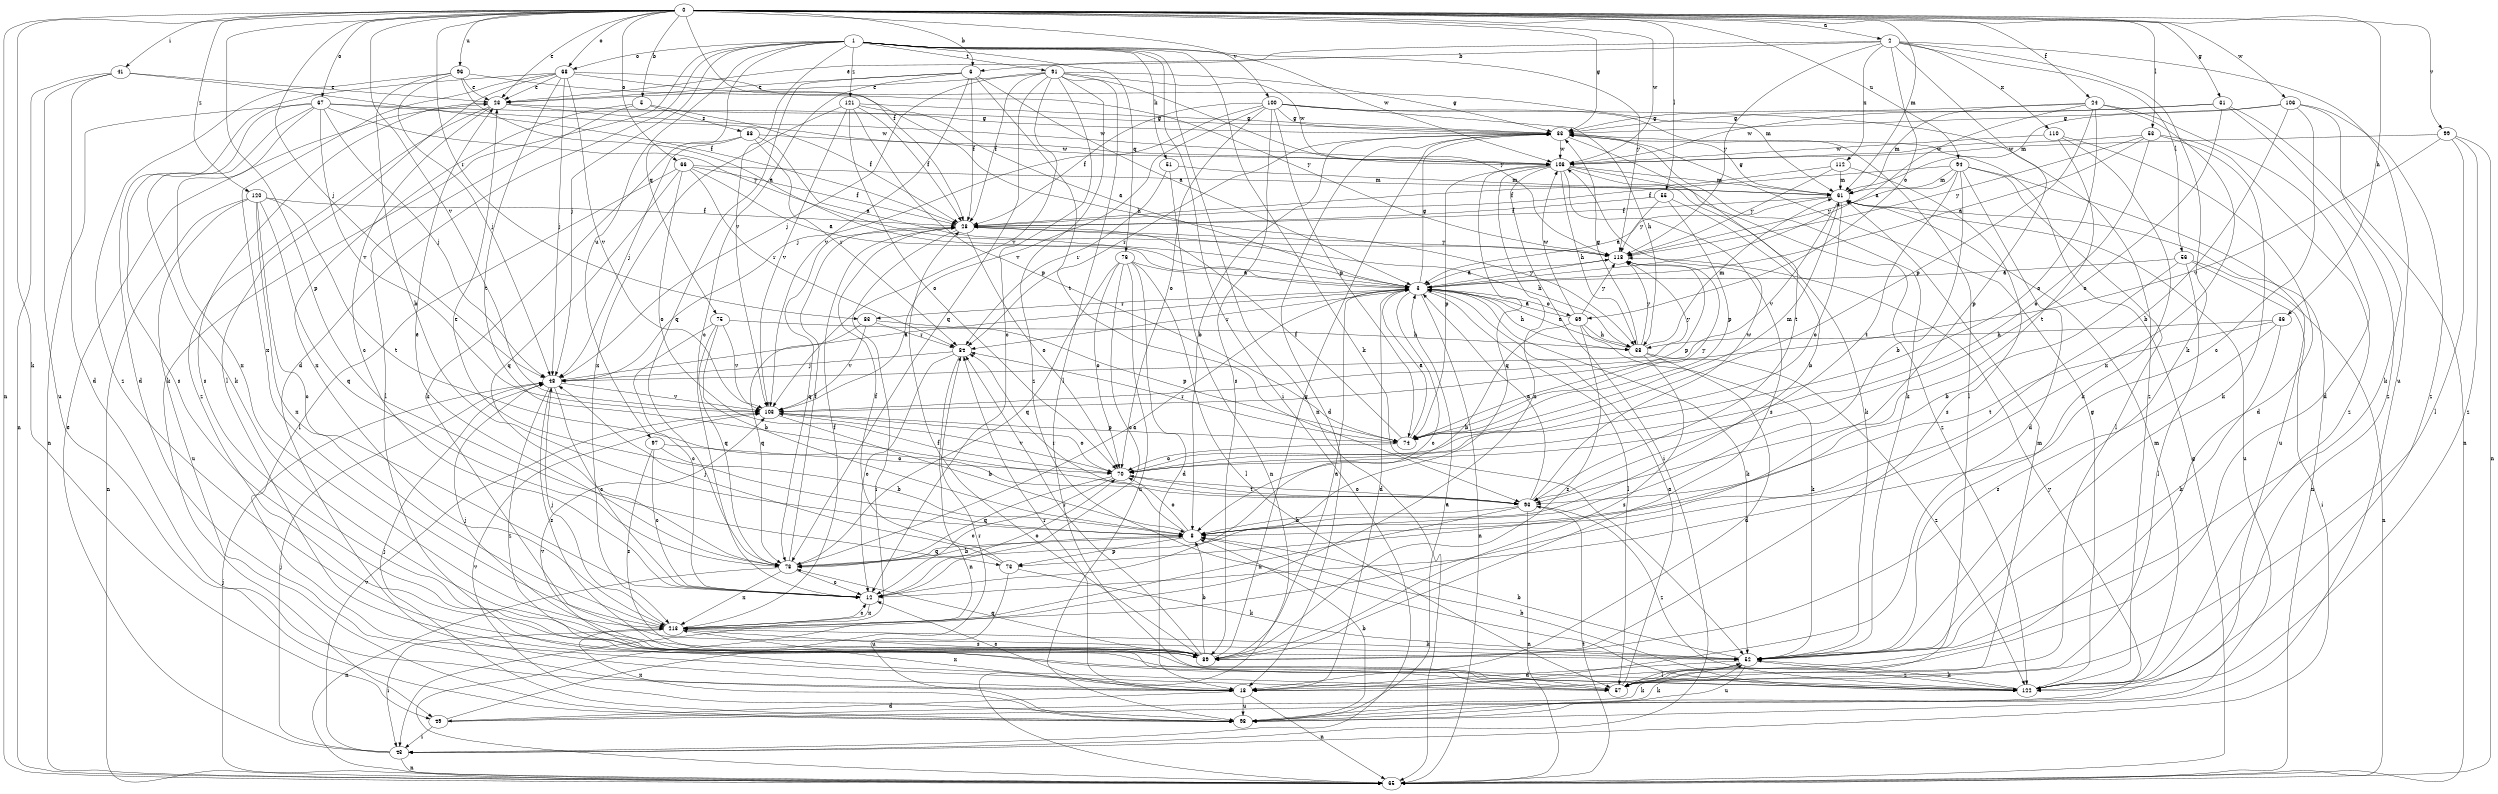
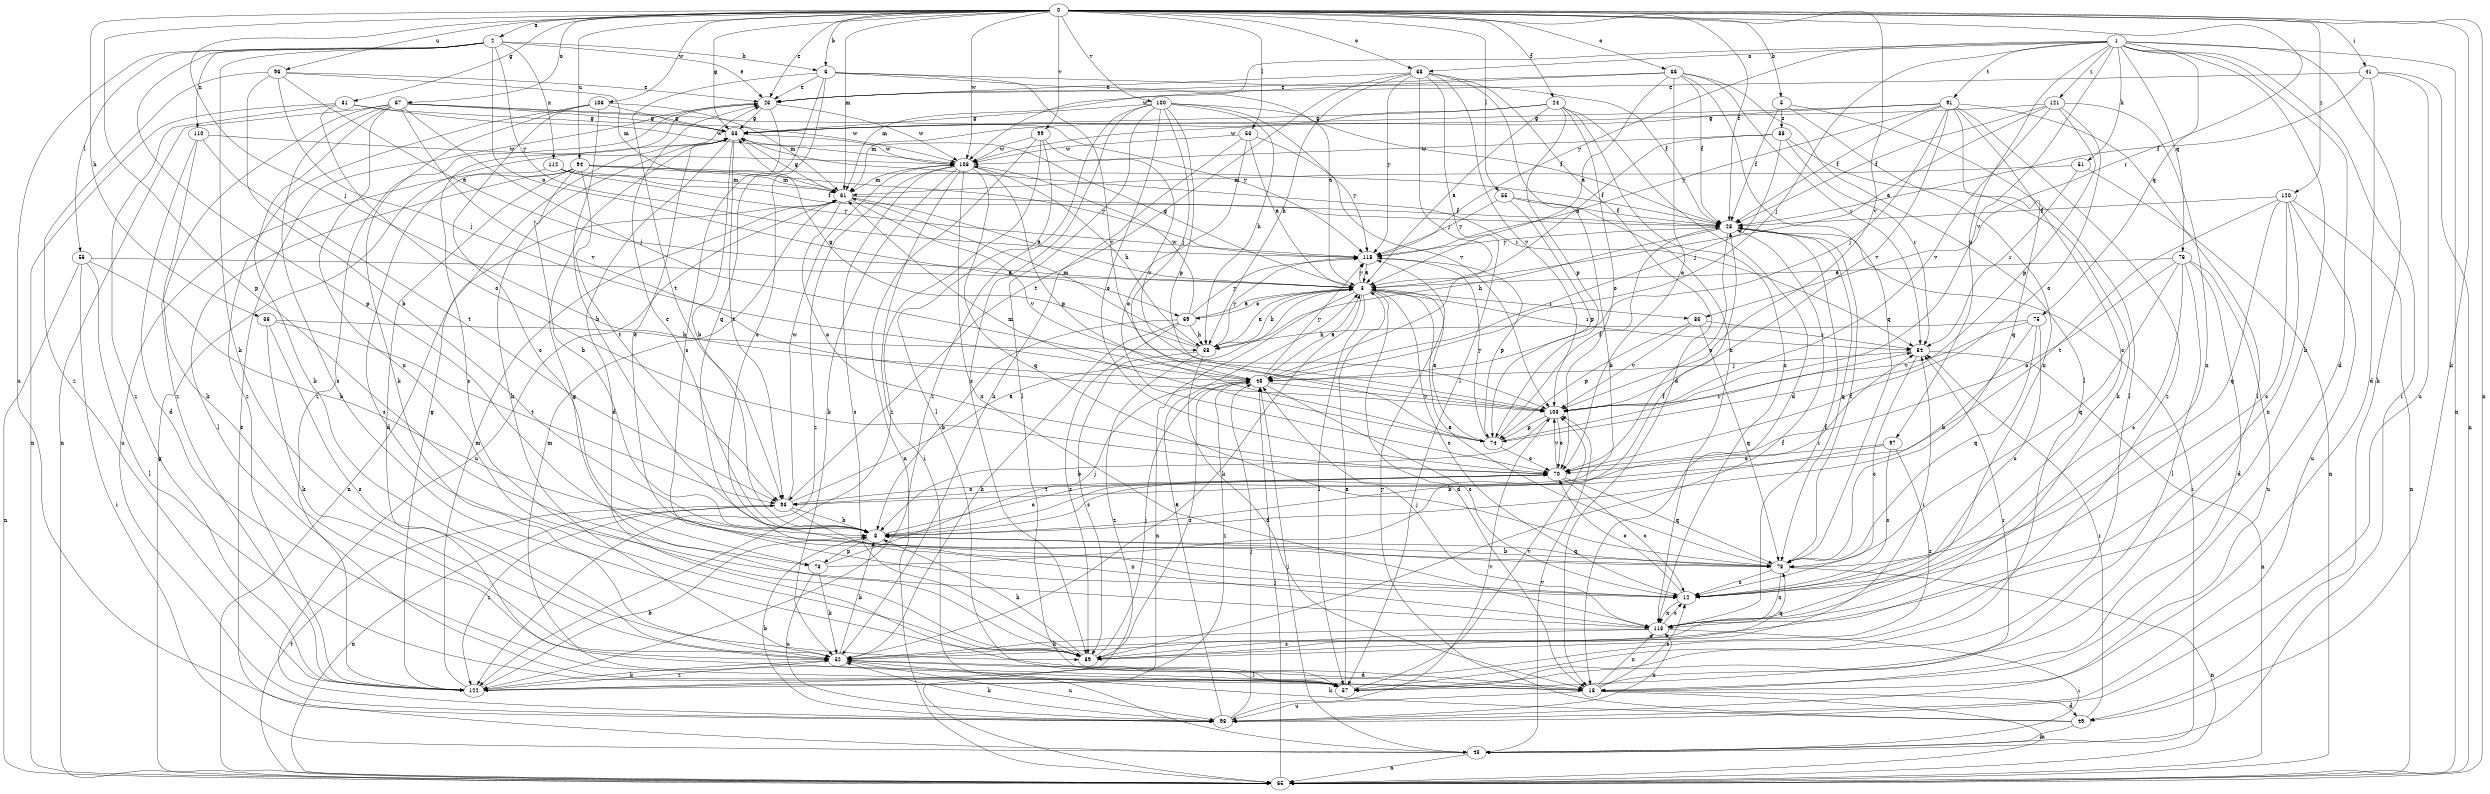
(805, 88) -> (1222, 87)
(2330, 435) -> (182, 419)
(1334, 473) -> none
(673, 629) -> (1659, 629)
